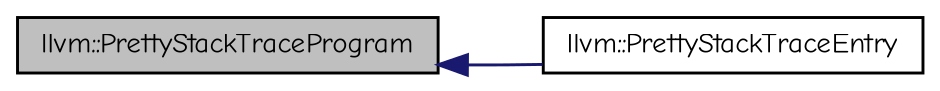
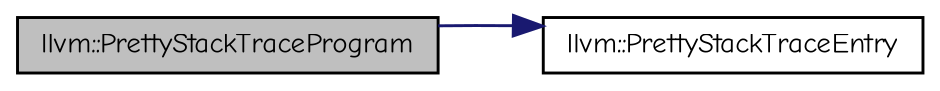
(505, 65) -> (475, 26)
